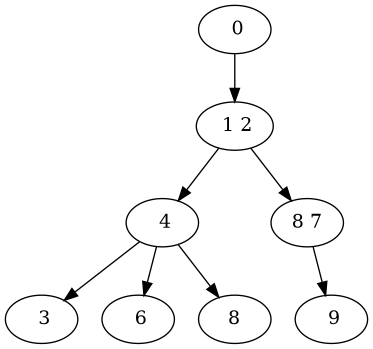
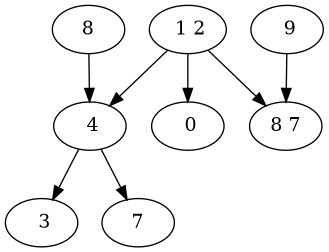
(235, 71) -> (188, 71)
(318, 264) -> (287, 71)
(194, 266) -> (89, 71)
(138, 319) -> (138, 223)
